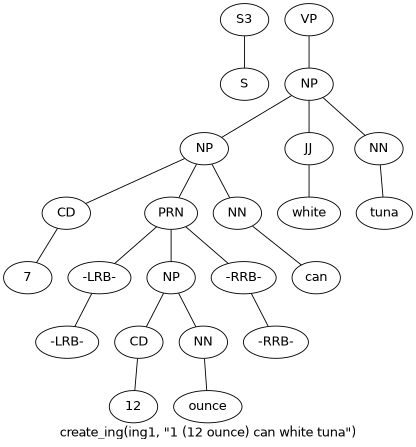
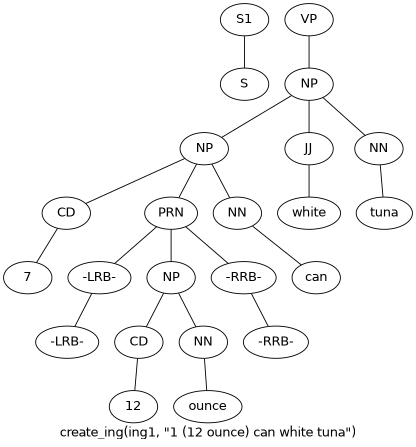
(245, 20) -> (245, 20)
